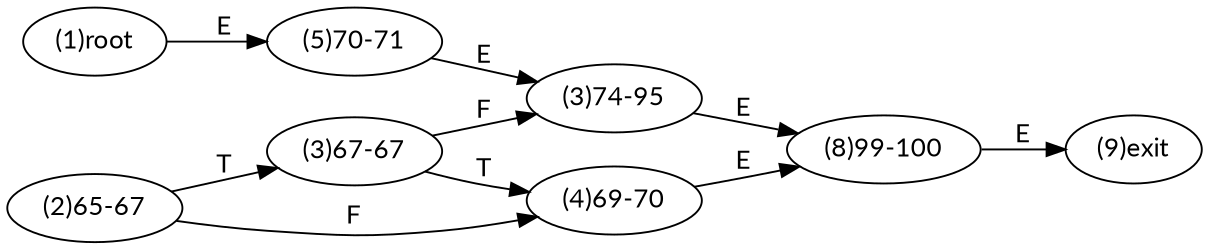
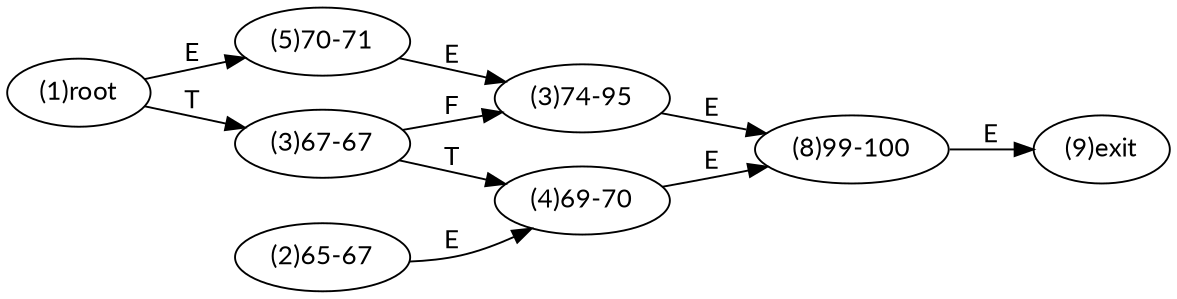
(215, 182) -> (185, 115)
(355, 217) -> (452, 241)
